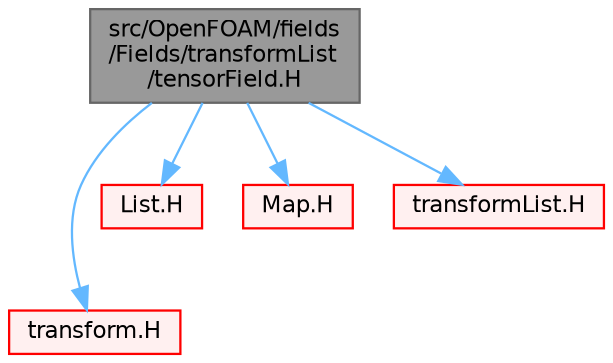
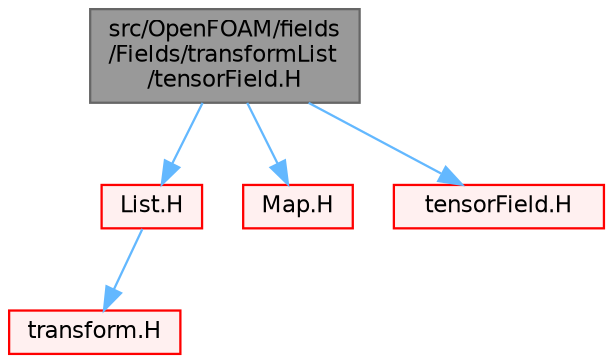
(82, 183) -> (128, 259)
(499, 207) -> (499, 207)
